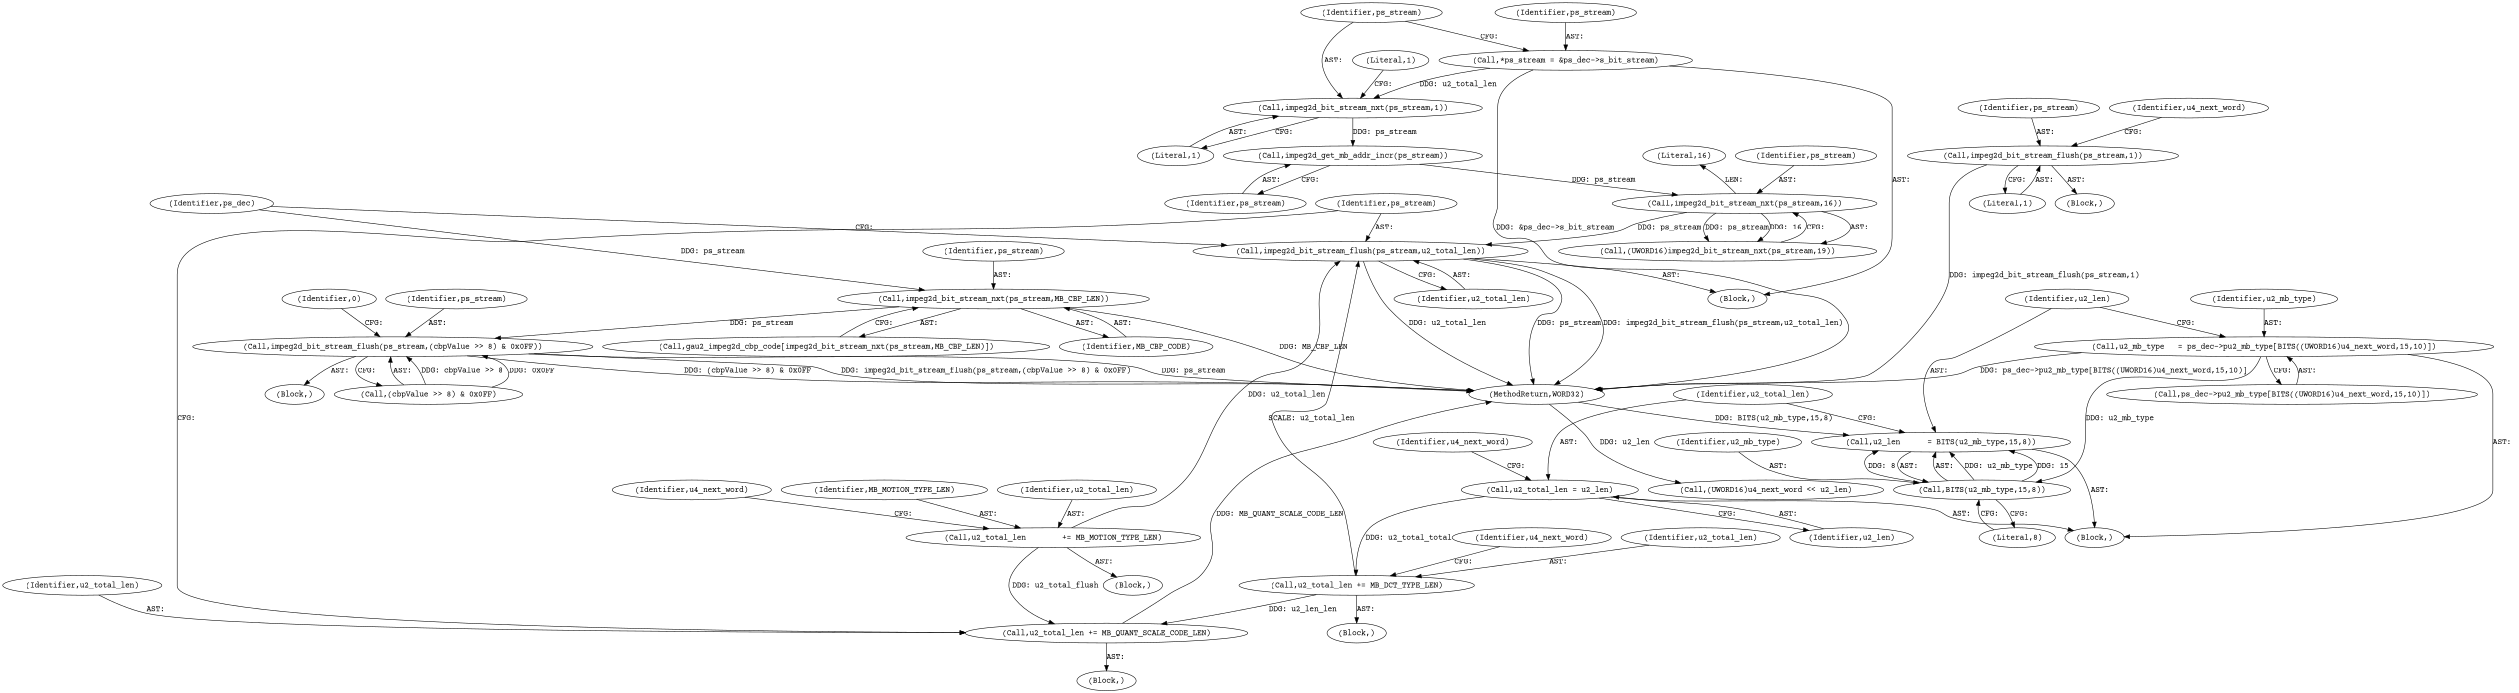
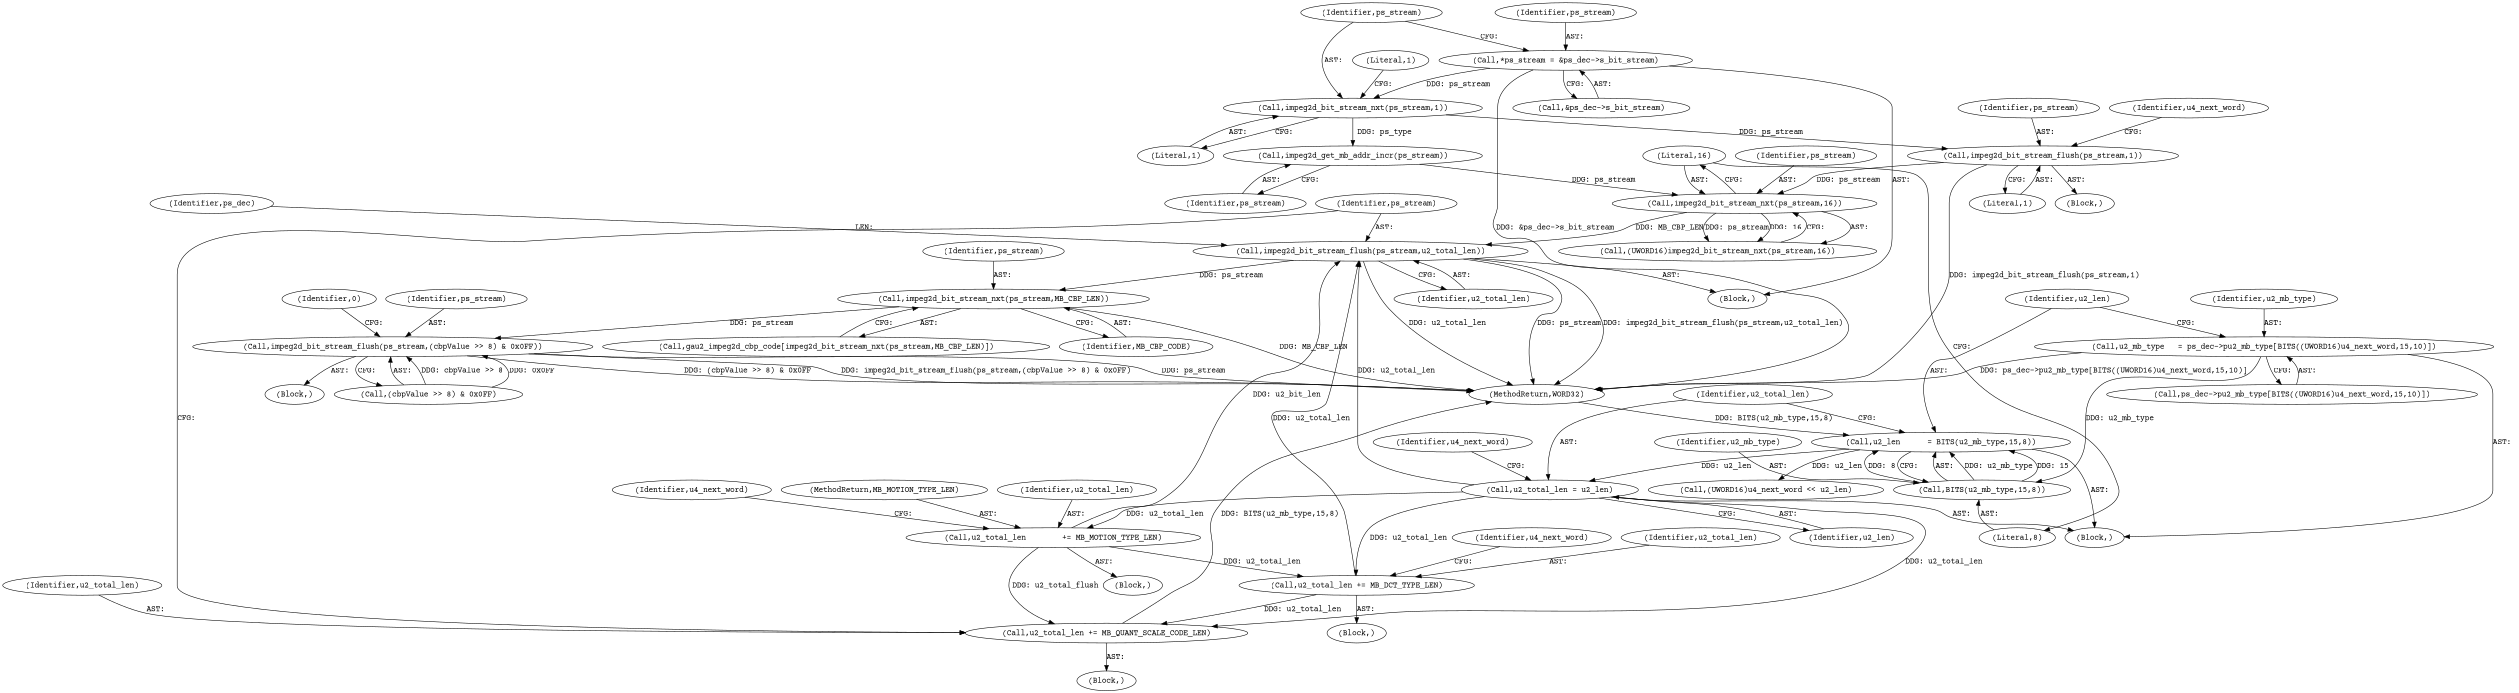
(1458, 84) -> (1458, 84)
none -> (1601, 108)
(1385, 132) -> (1385, 132)
none -> (1694, 132)
none -> (1845, 171)
(1736, 180) -> (1736, 180)
none -> (1689, 181)
(867, 227) -> (867, 227)
(1669, 227) -> (1669, 227)
(589, 250) -> (1179, 275)
(1718, 251) -> (1718, 251)
(1087, 323) -> (1087, 323)
(1287, 394) -> (1287, 394)
(1311, 418) -> (1311, 418)
none -> (1358, 420)
(1605, 455) -> (1820, 459)
none -> (1721, 460)
(1911, 466) -> (1911, 466)
(884, 490) -> (884, 490)
none -> (1276, 497)
(2006, 510) -> (1930, 299)
(1280, 514) -> (1280, 514)
(1992, 514) -> (1992, 514)
(1409, 538) -> (1409, 538)
none -> (1203, 561)
none -> (1742, 605)
(1303, 609) -> (1303, 609)
